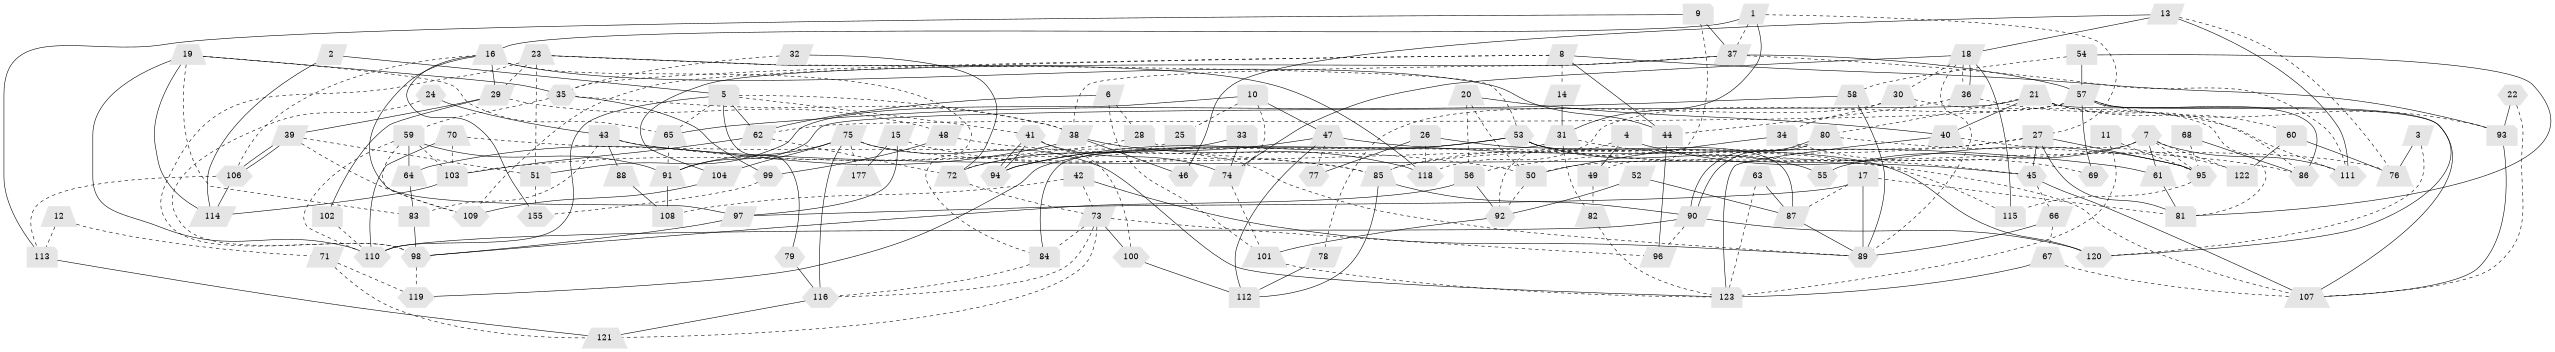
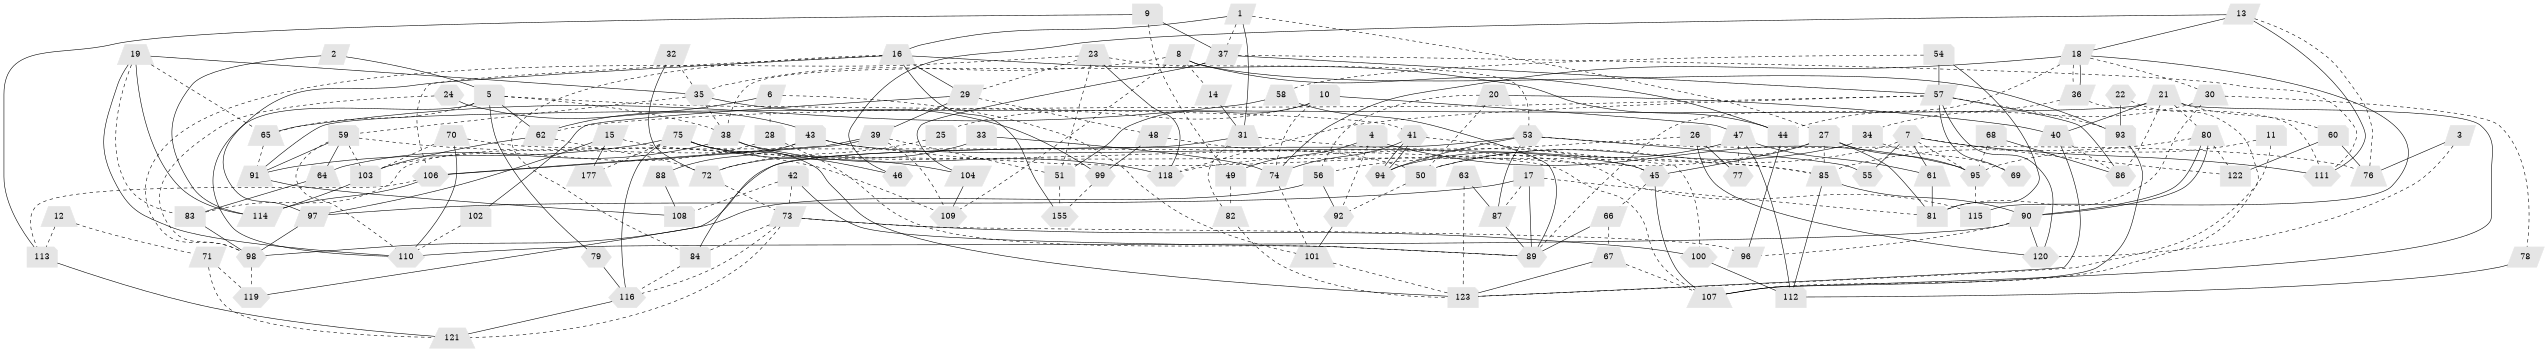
(1637, 176) -> none
